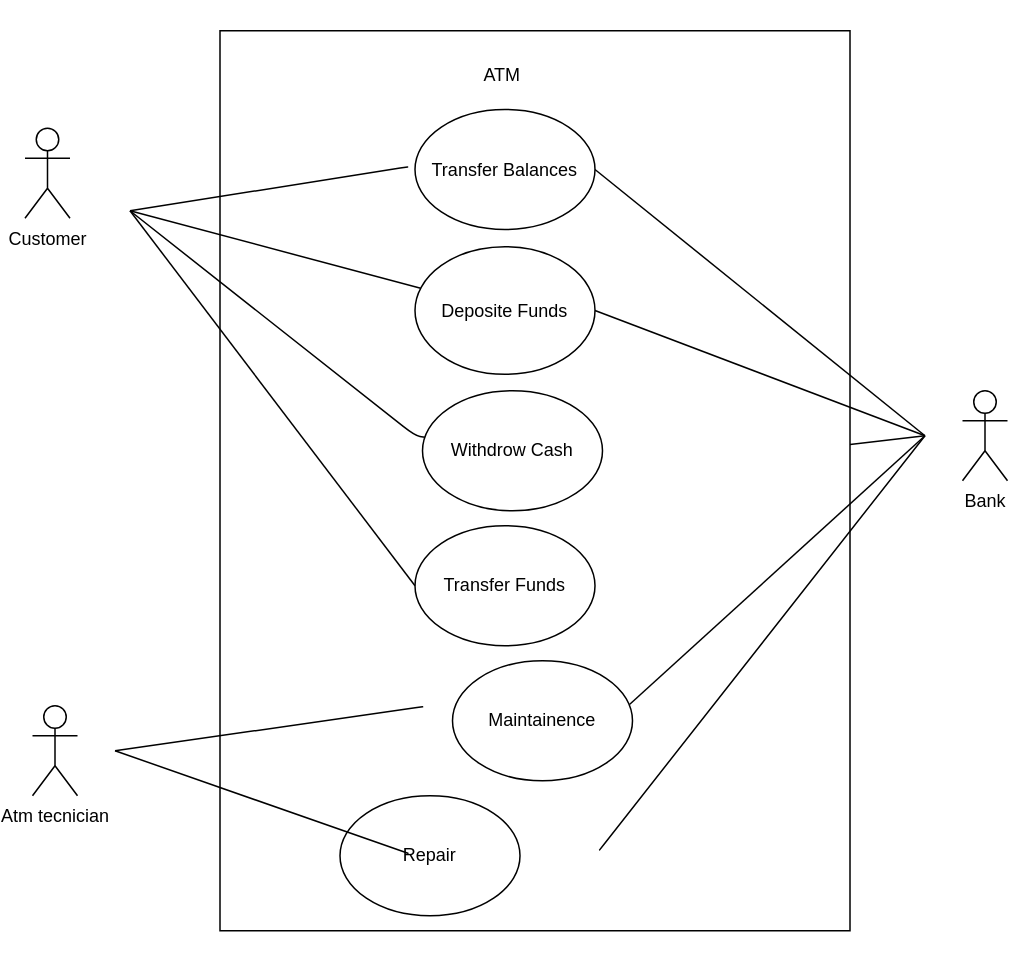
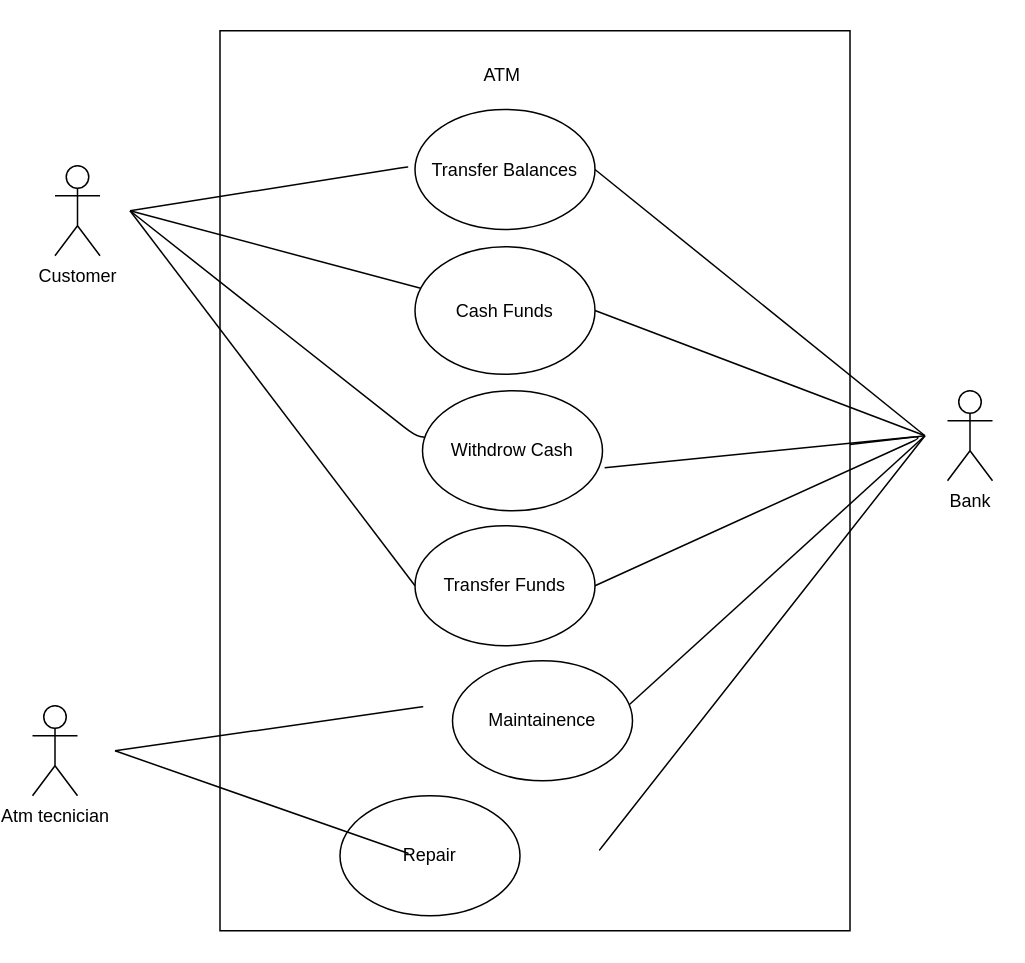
(47, 173) -> (77, 211)
(505, 311) -> (505, 311)
(985, 436) -> (970, 436)
none -> (756, 512)
